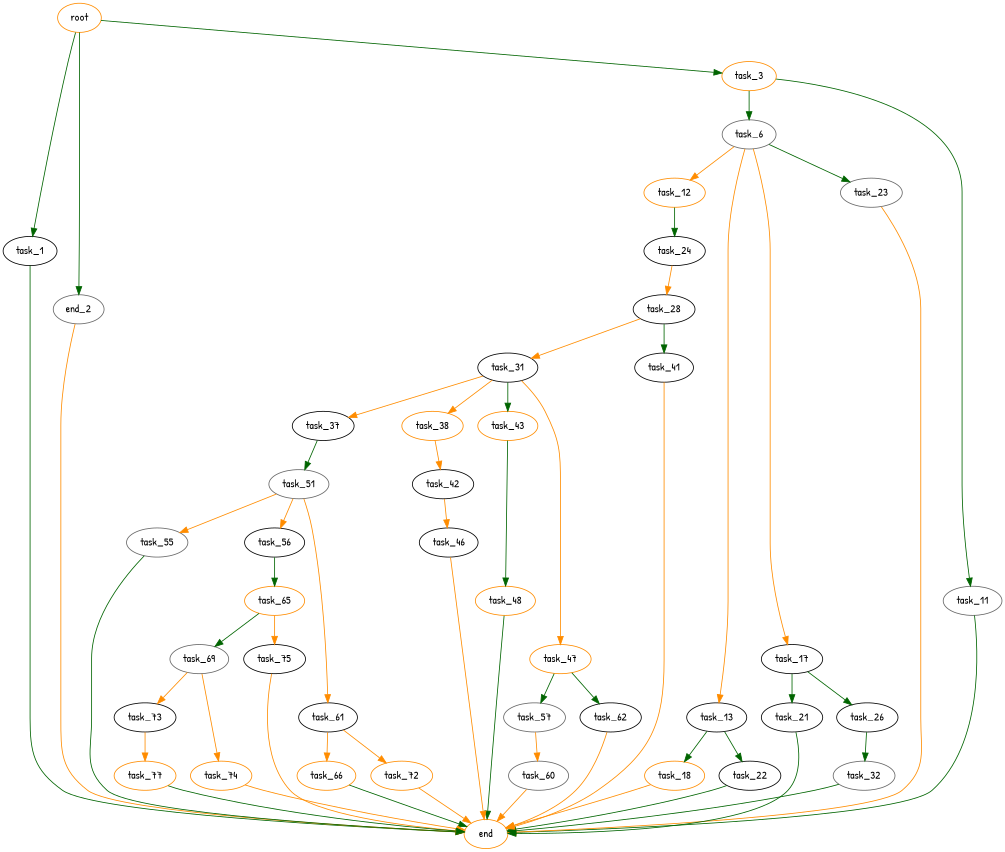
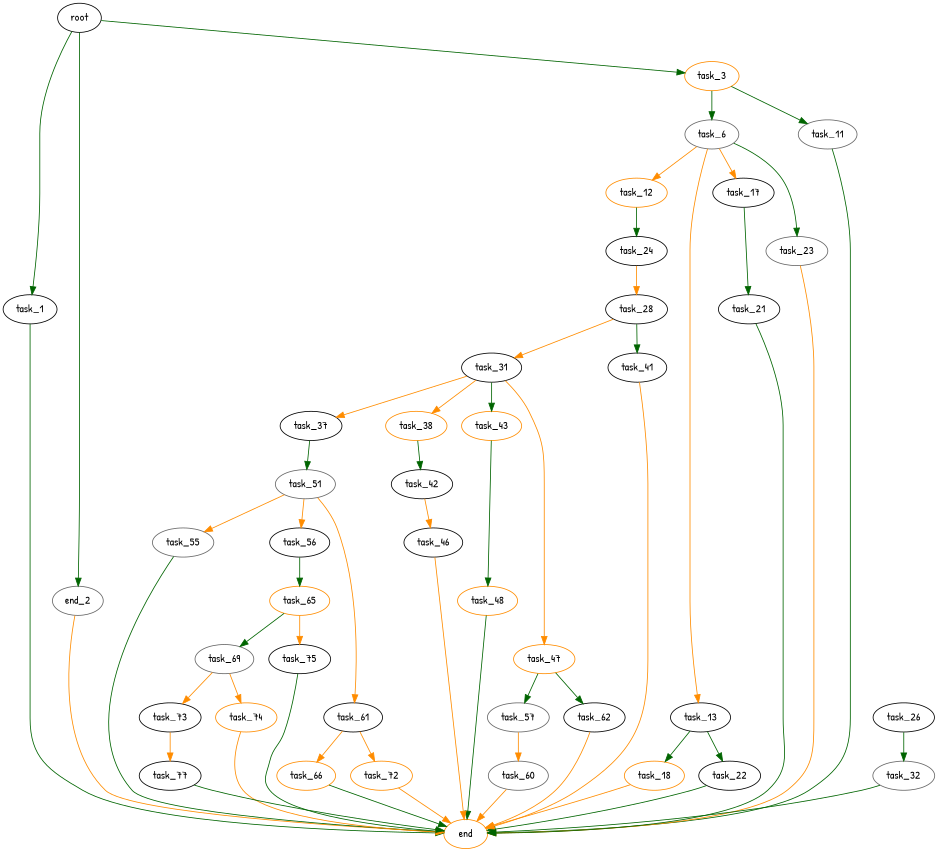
(79, 18) -> (79, 18)
(437, 451) -> (419, 451)
(826, 686) -> none
(145, 776) -> (170, 776)
(293, 792) -> (284, 801)
